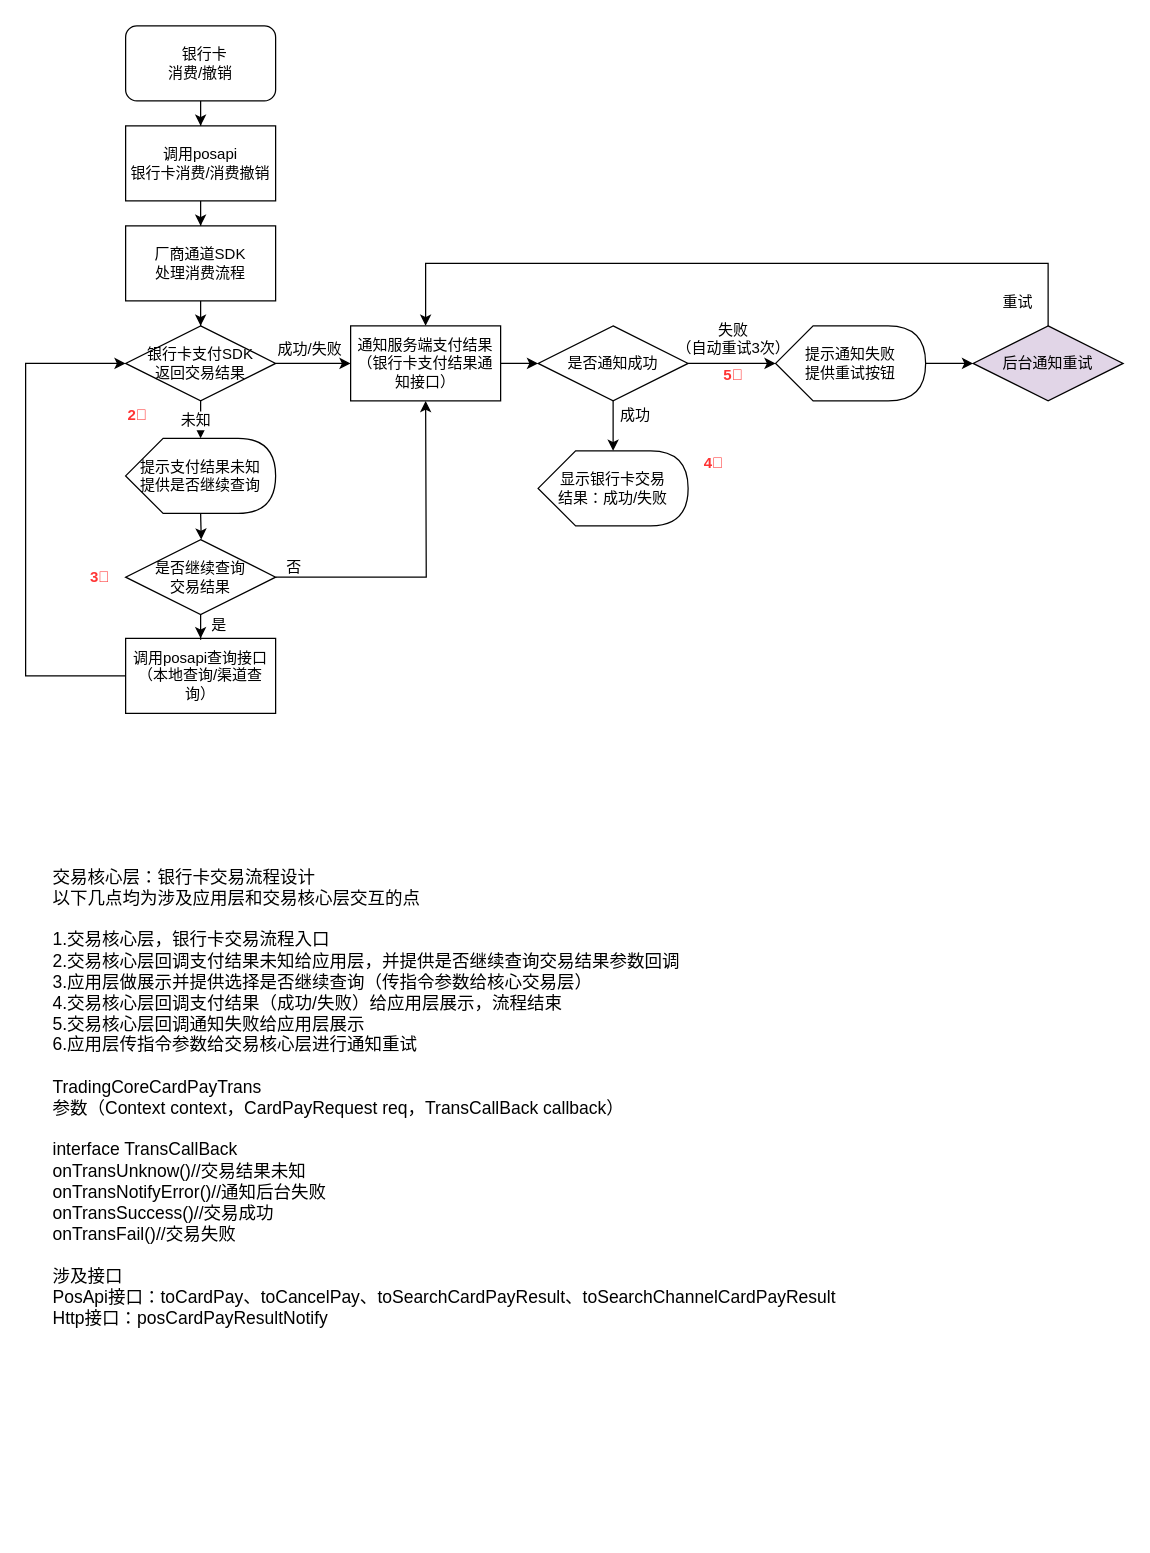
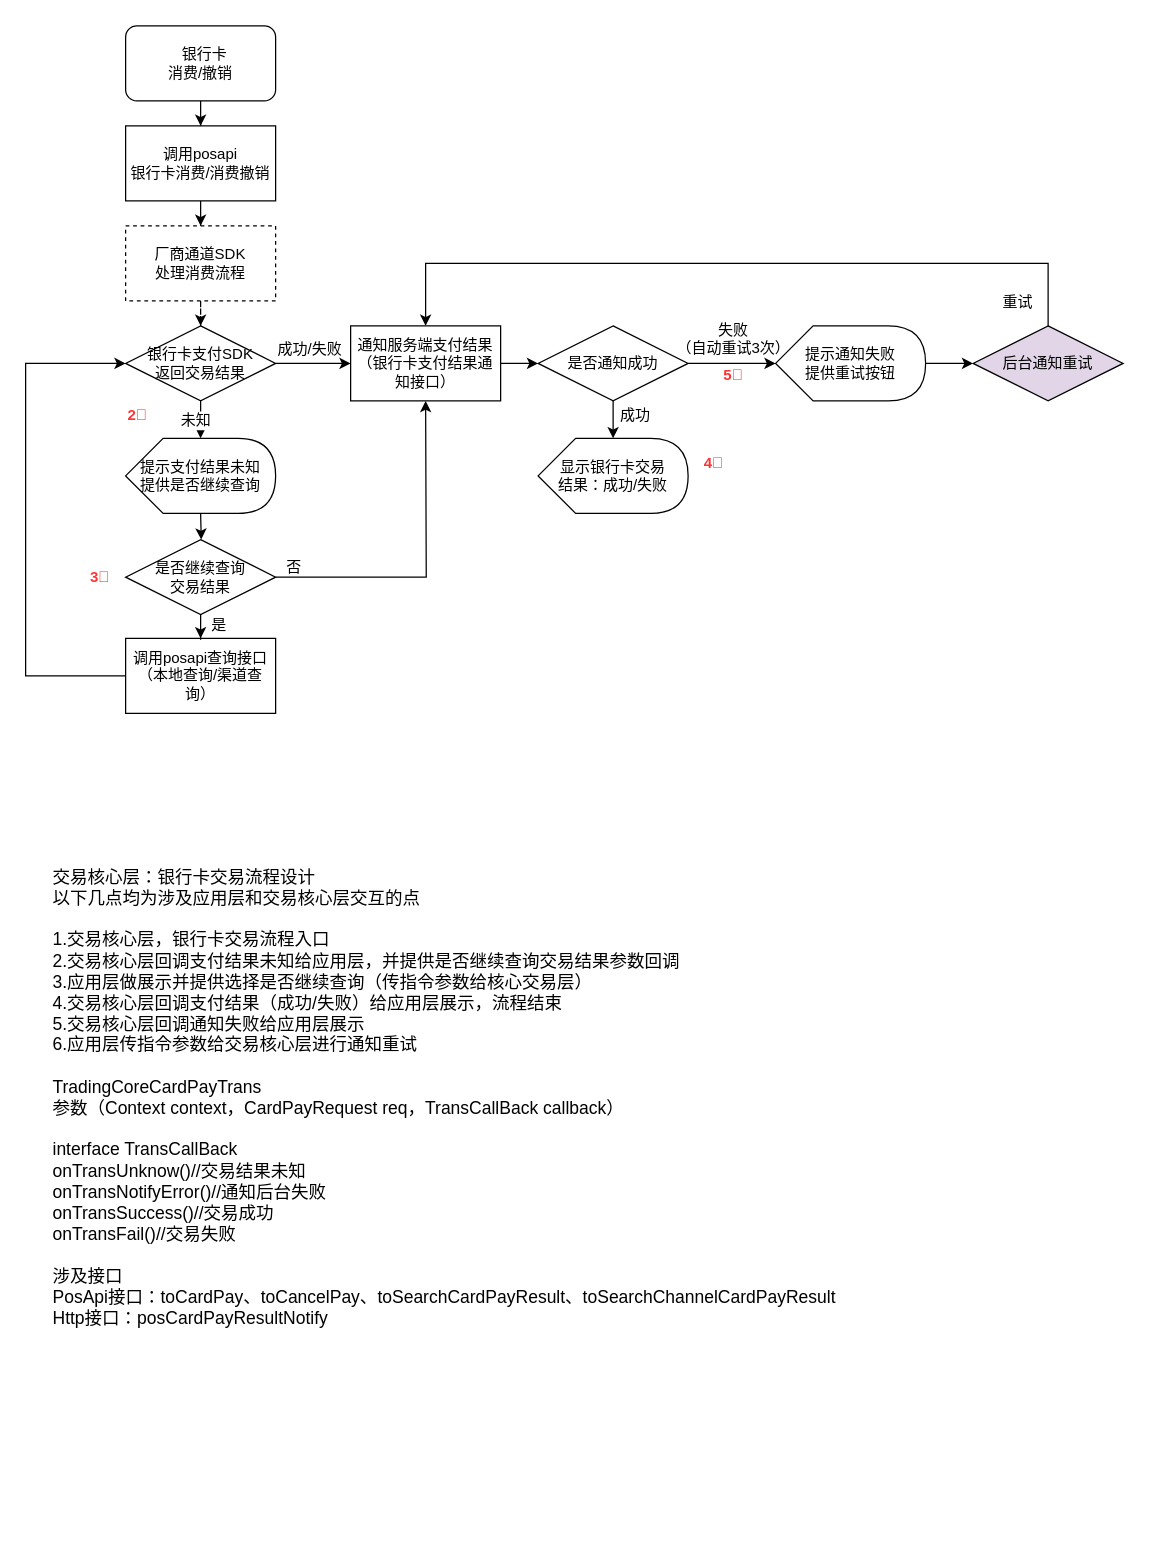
(201, 263) -> (201, 263)
(201, 301) -> (201, 301)
(613, 488) -> (613, 476)
